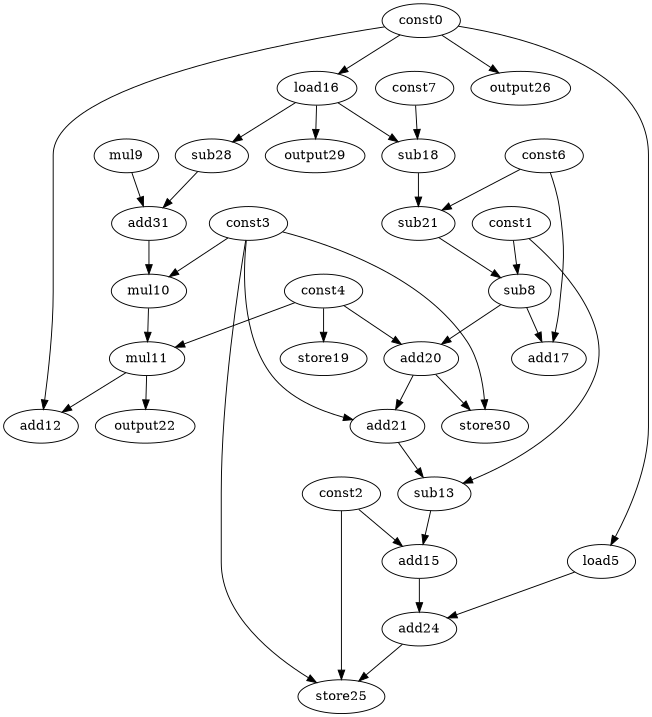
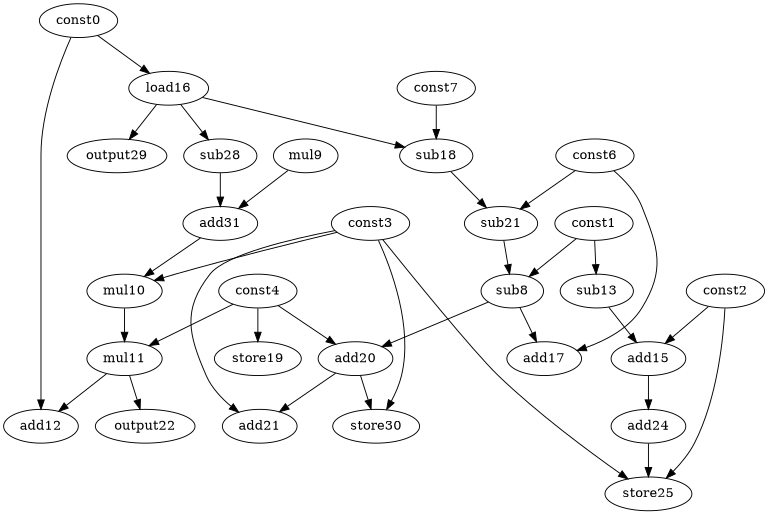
(521, 88) -> none
(408, 456) -> none
(601, 561) -> none
